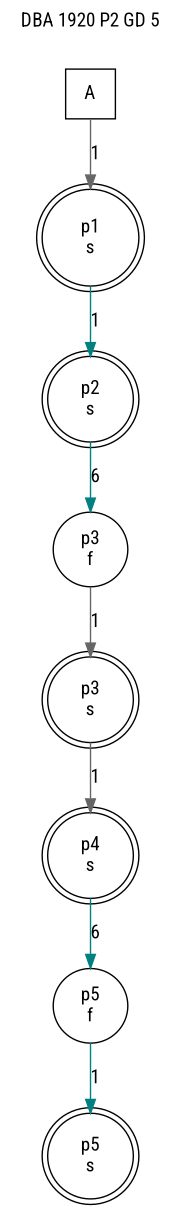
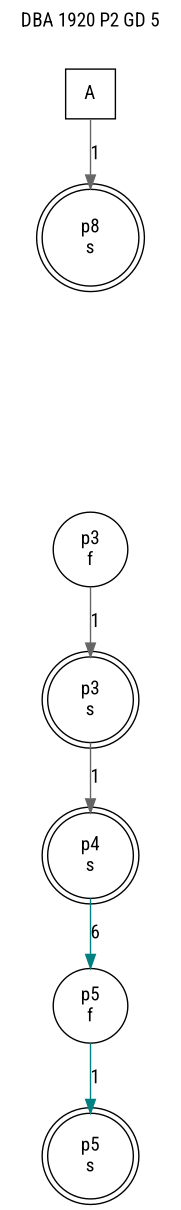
(91, 238) -> (91, 238)
(91, 399) -> none
